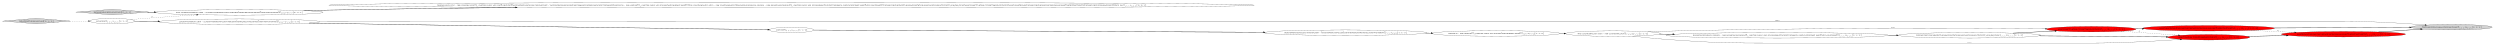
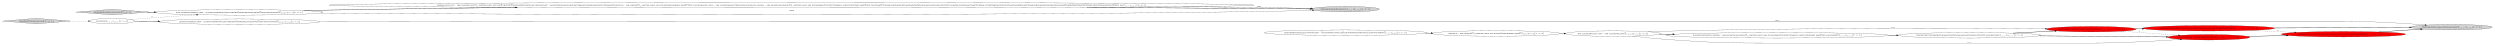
none -> (1345, 9)
(792, 30) -> none
